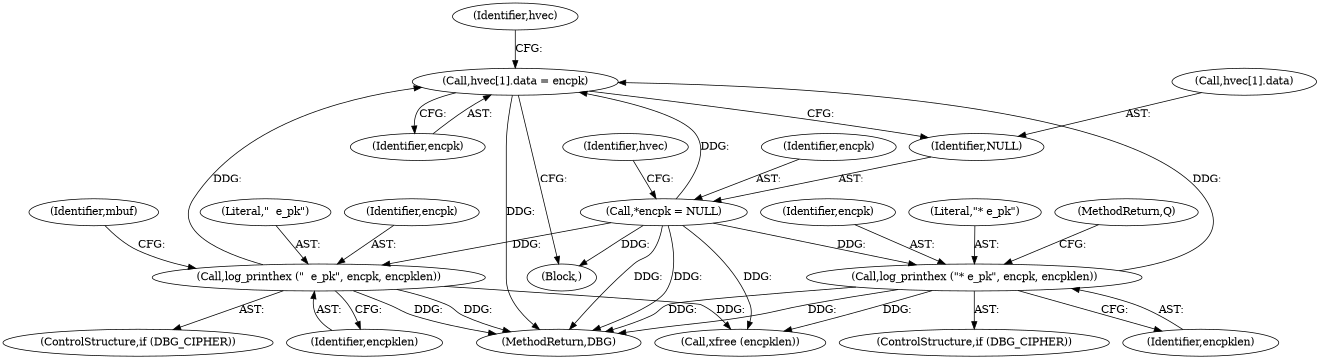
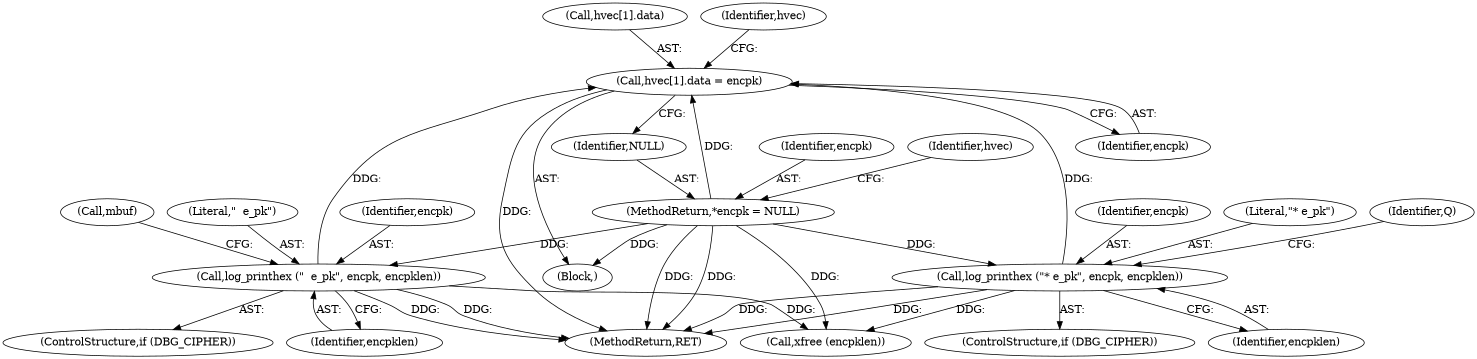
(1114, 114) -> (649, 47)
(555, 180) -> (549, 180)
(94, 212) -> (107, 212)
(664, 212) -> (713, 212)
(1126, 212) -> (1422, 212)
(559, 343) -> (646, 343)
